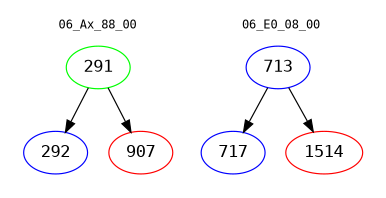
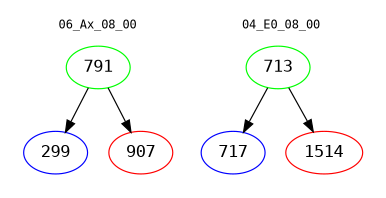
(98, 25) -> (98, 25)
(282, 25) -> (282, 25)
(98, 67) -> (98, 67)
(278, 67) -> (278, 67)
(56, 153) -> (56, 153)
